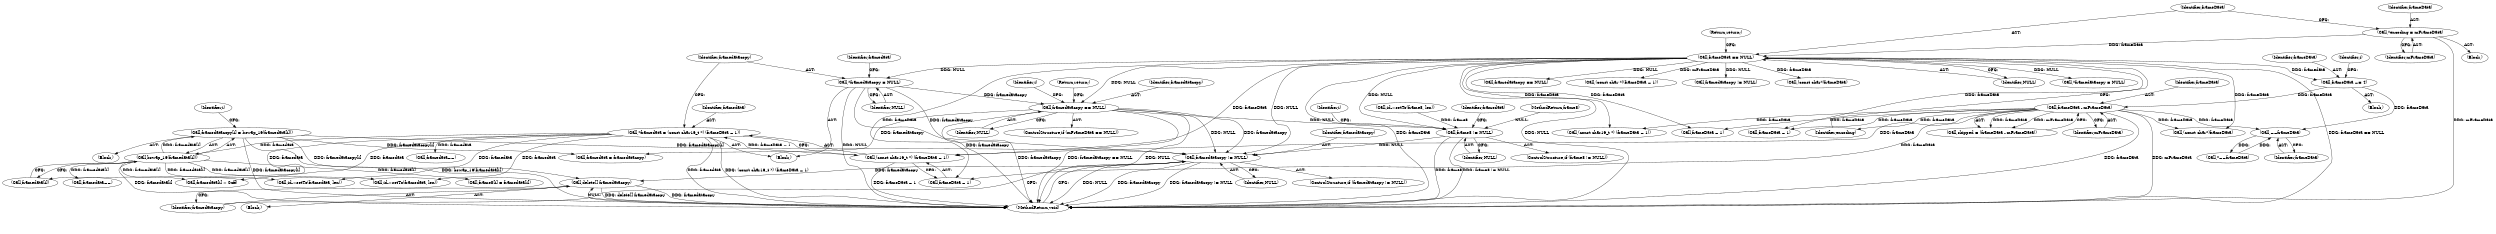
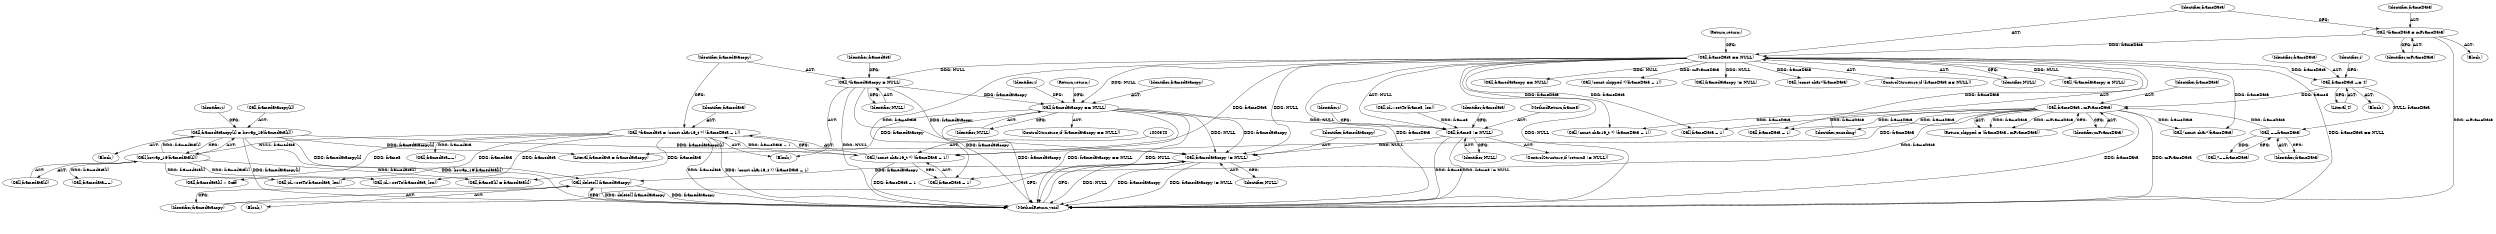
(2410, 33) -> (2410, 33)
(2309, 70) -> (2309, 70)
(1622, 83) -> (1622, 83)
none -> (1926, 83)
(1380, 95) -> (1380, 95)
(2106, 95) -> (2106, 95)
(2315, 95) -> (2315, 95)
none -> (271, 108)
none -> (2341, 108)
(2411, 108) -> (2411, 108)
(2190, 117) -> (2199, 113)
(1523, 120) -> (1523, 120)
(1071, 133) -> (1071, 133)
none -> (1158, 133)
(1992, 133) -> (1992, 133)
(214, 145) -> (214, 145)
(277, 145) -> (277, 145)
(2266, 145) -> (2266, 145)
(303, 147) -> (619, 171)
(387, 158) -> (387, 158)
(611, 158) -> (611, 158)
(1567, 158) -> (1567, 158)
(41, 170) -> (41, 170)
(63, 170) -> (63, 170)
(127, 175) -> none
(1358, 183) -> none
(595, 195) -> (595, 195)
(546, 206) -> none
